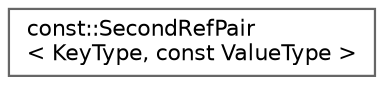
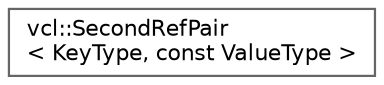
(192, 42) -> (192, 42)
